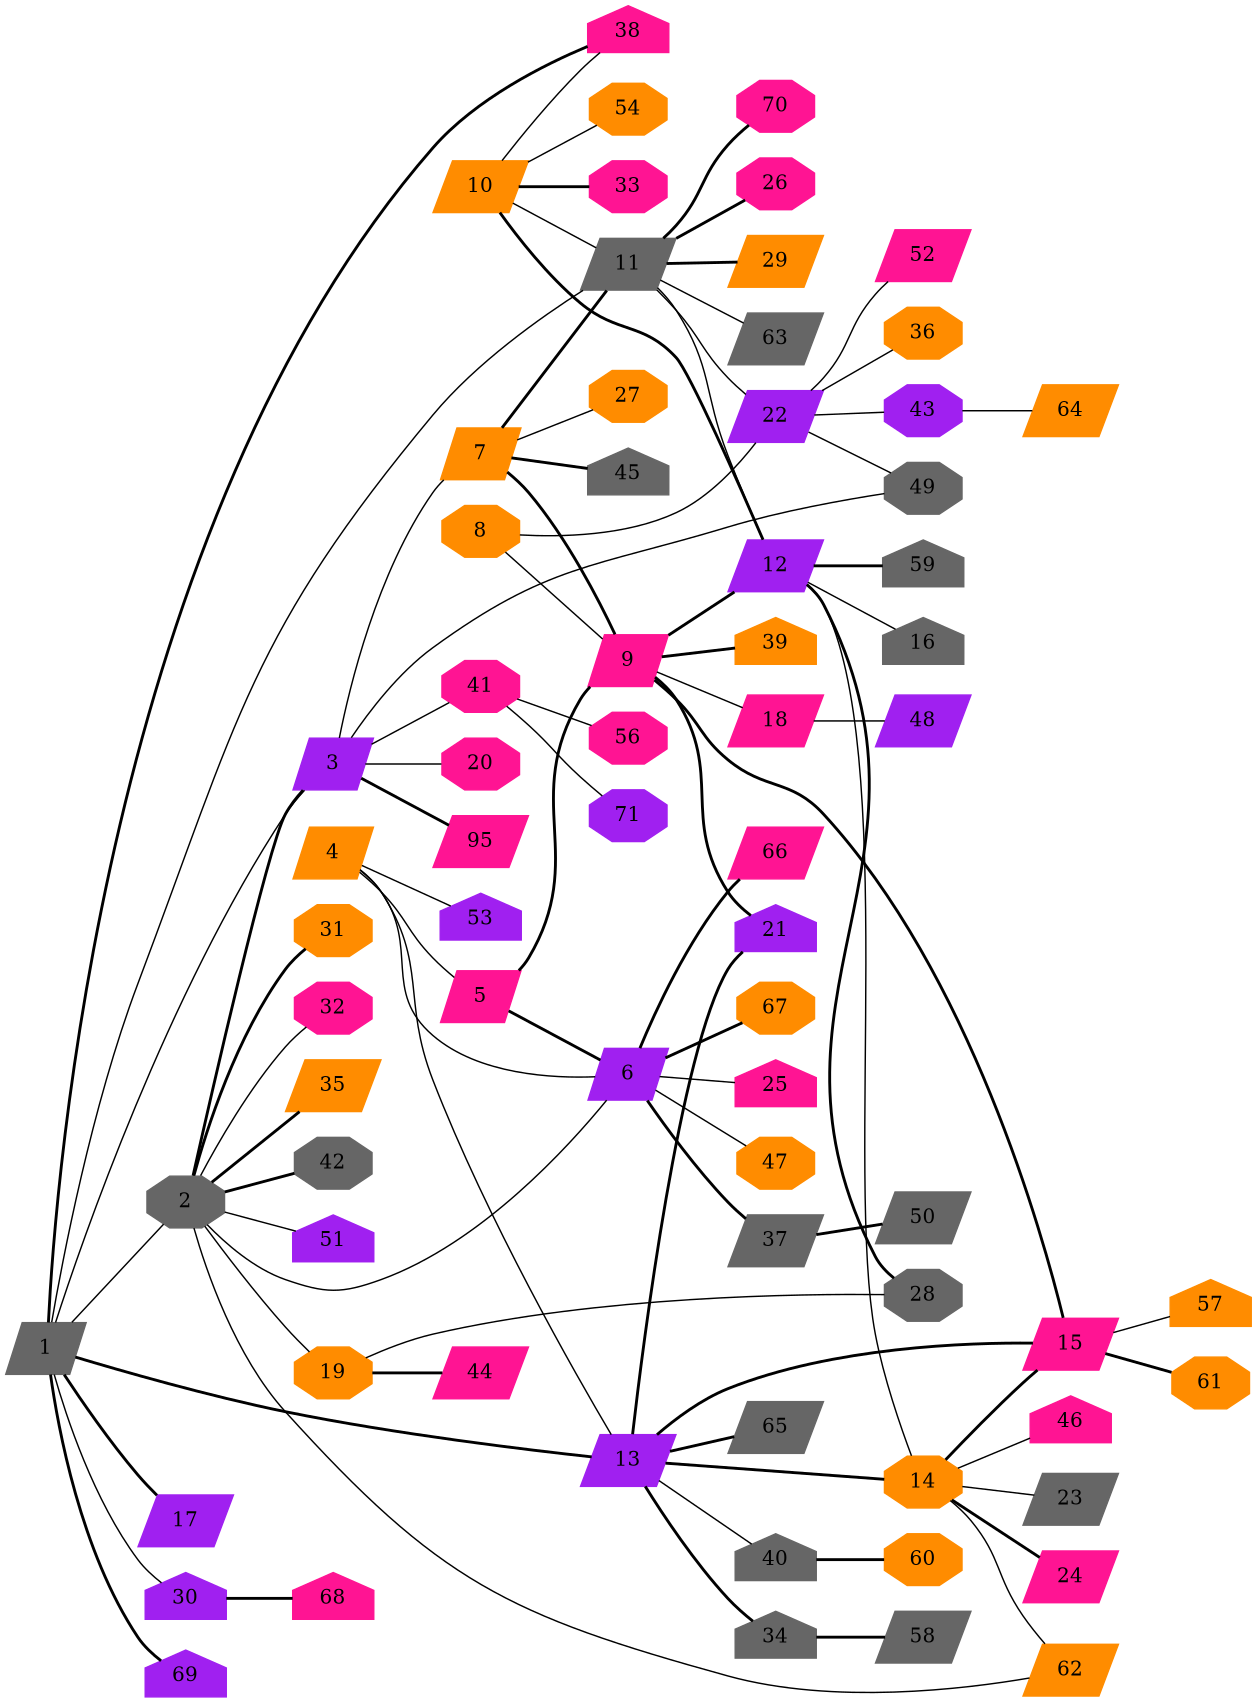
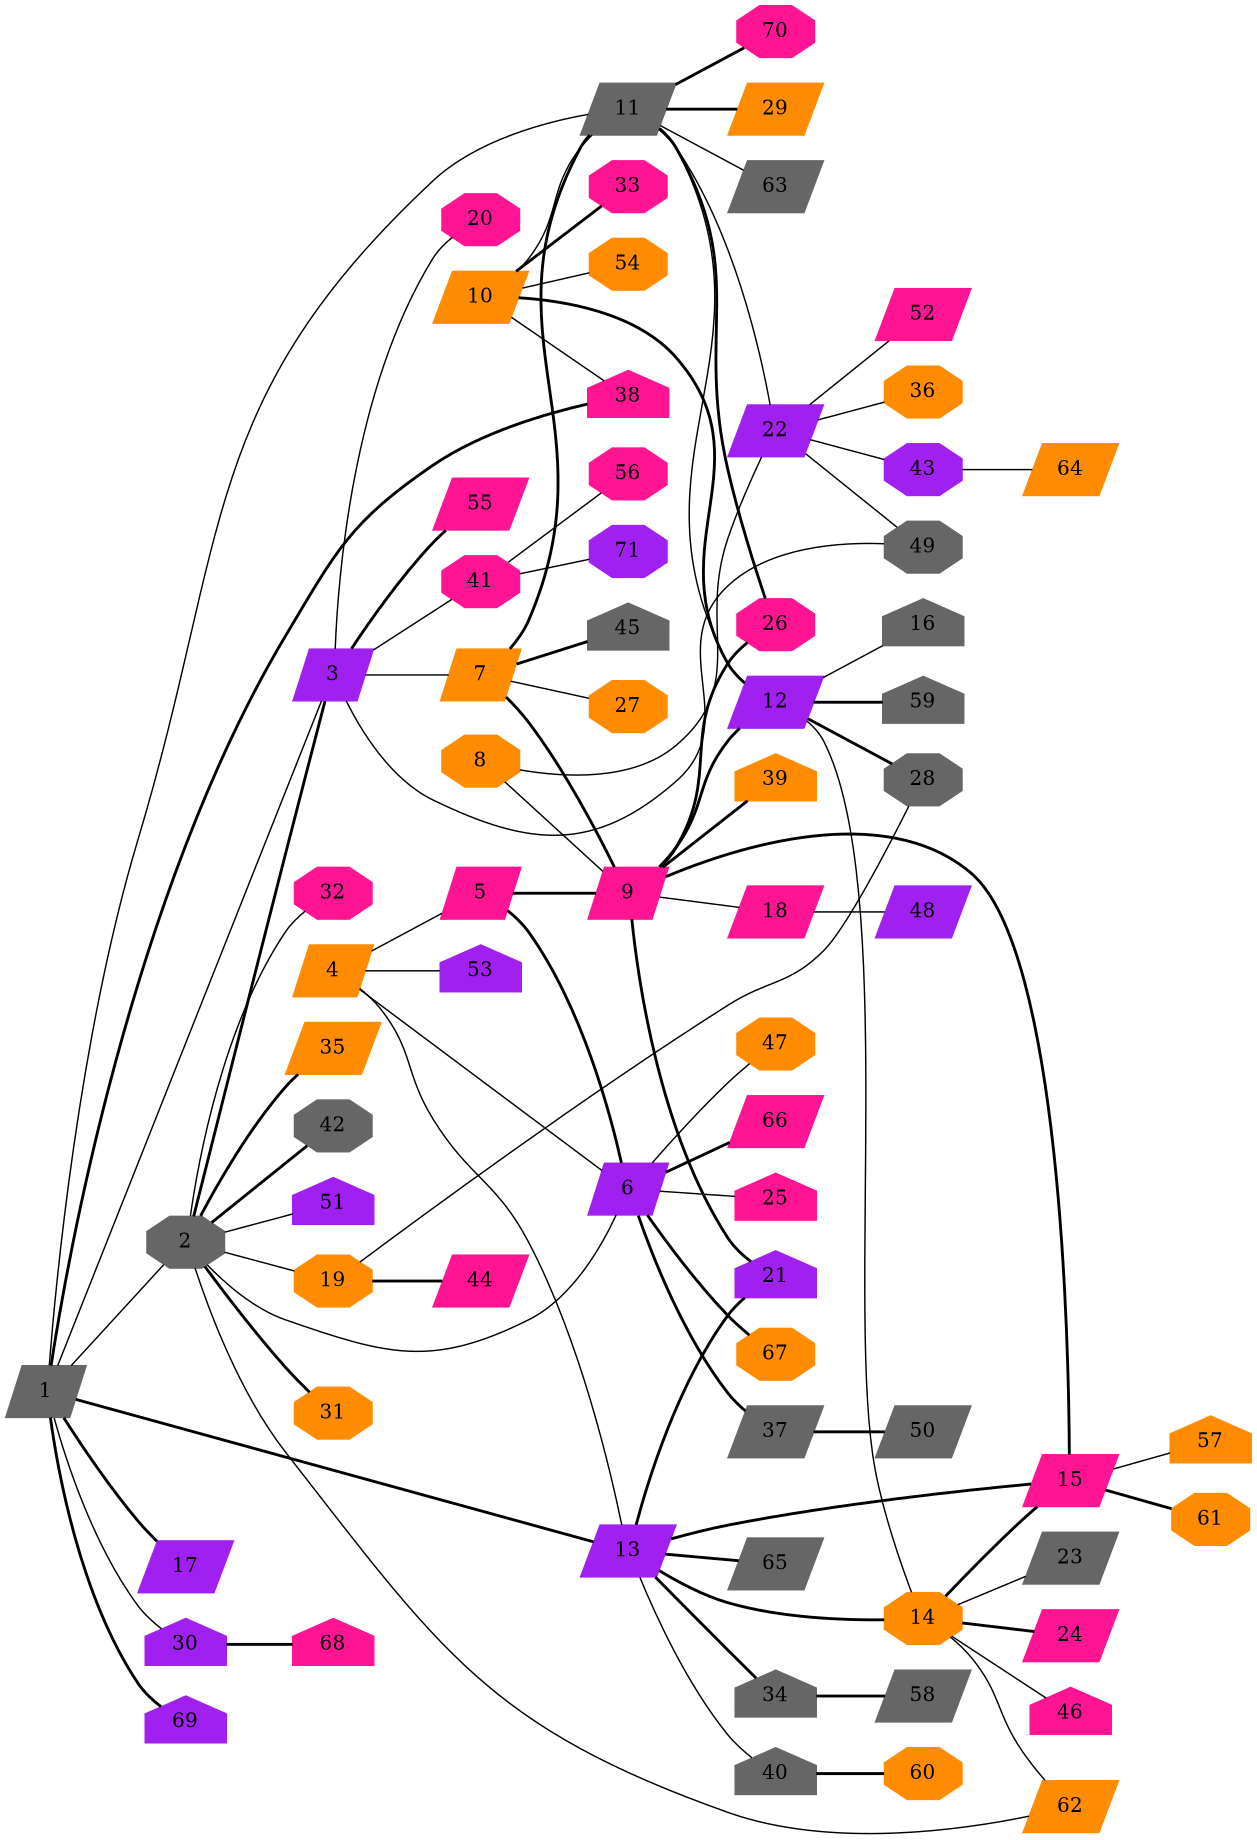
none -> (700, 772)
(481, 842) -> (481, 504)
